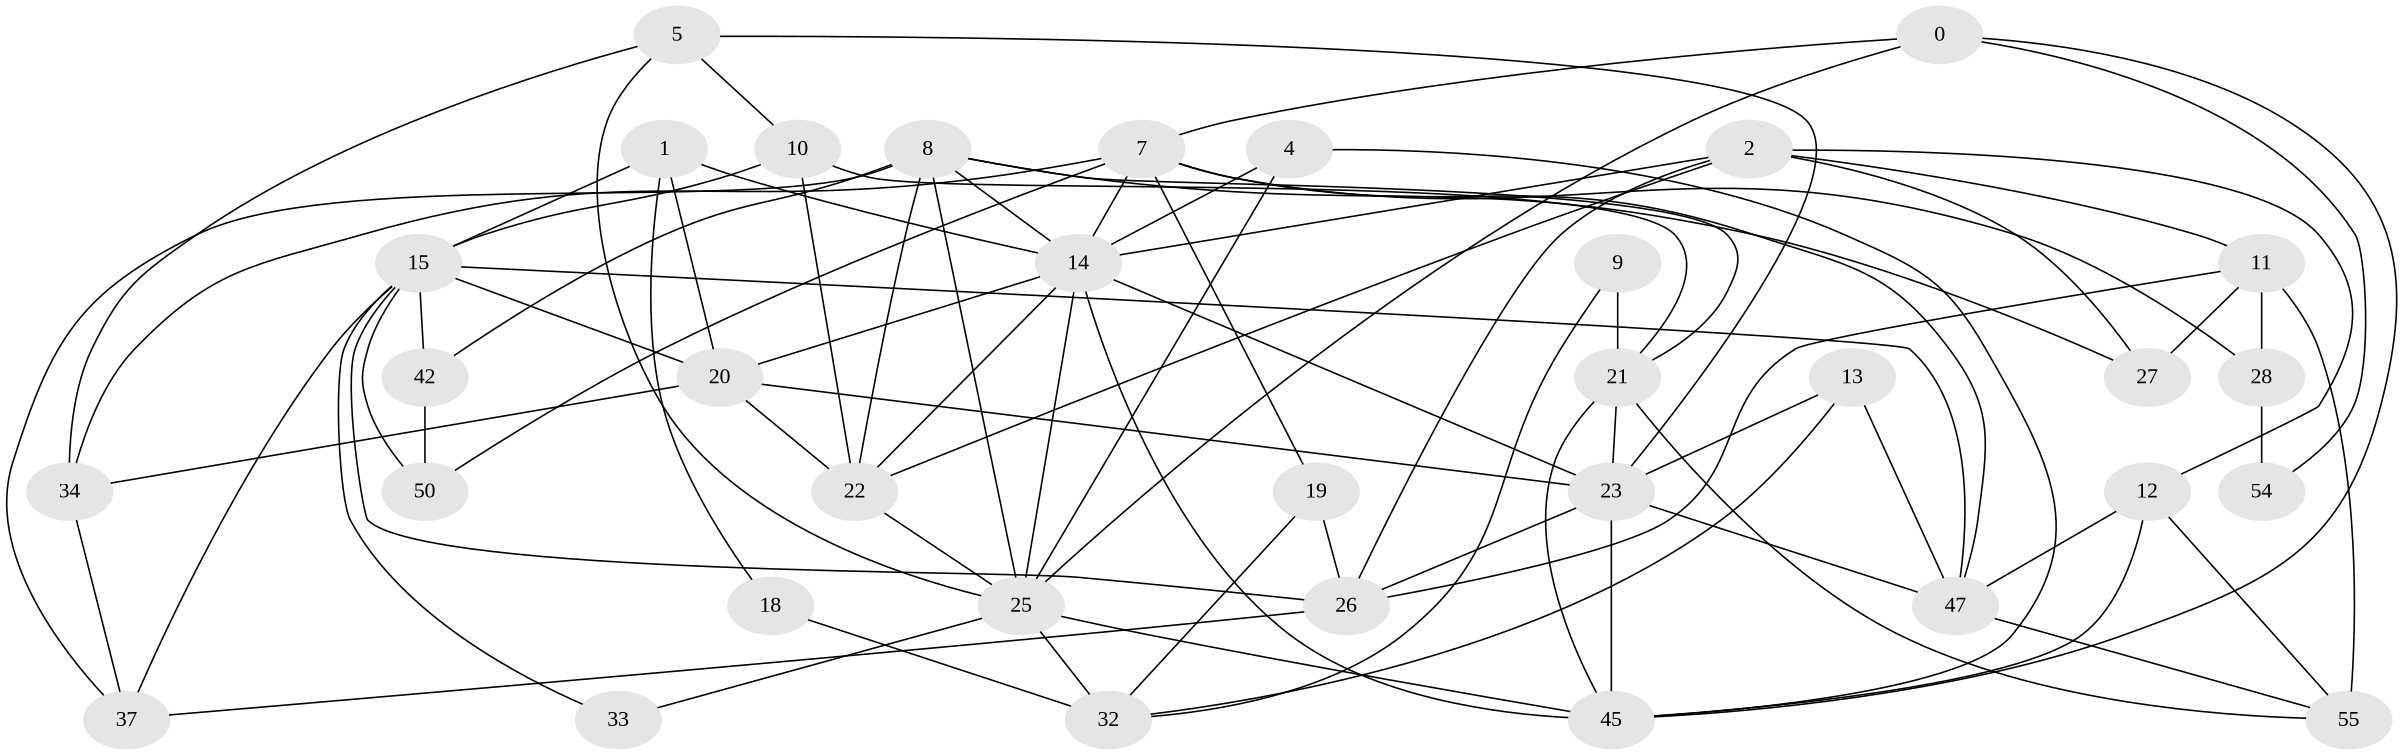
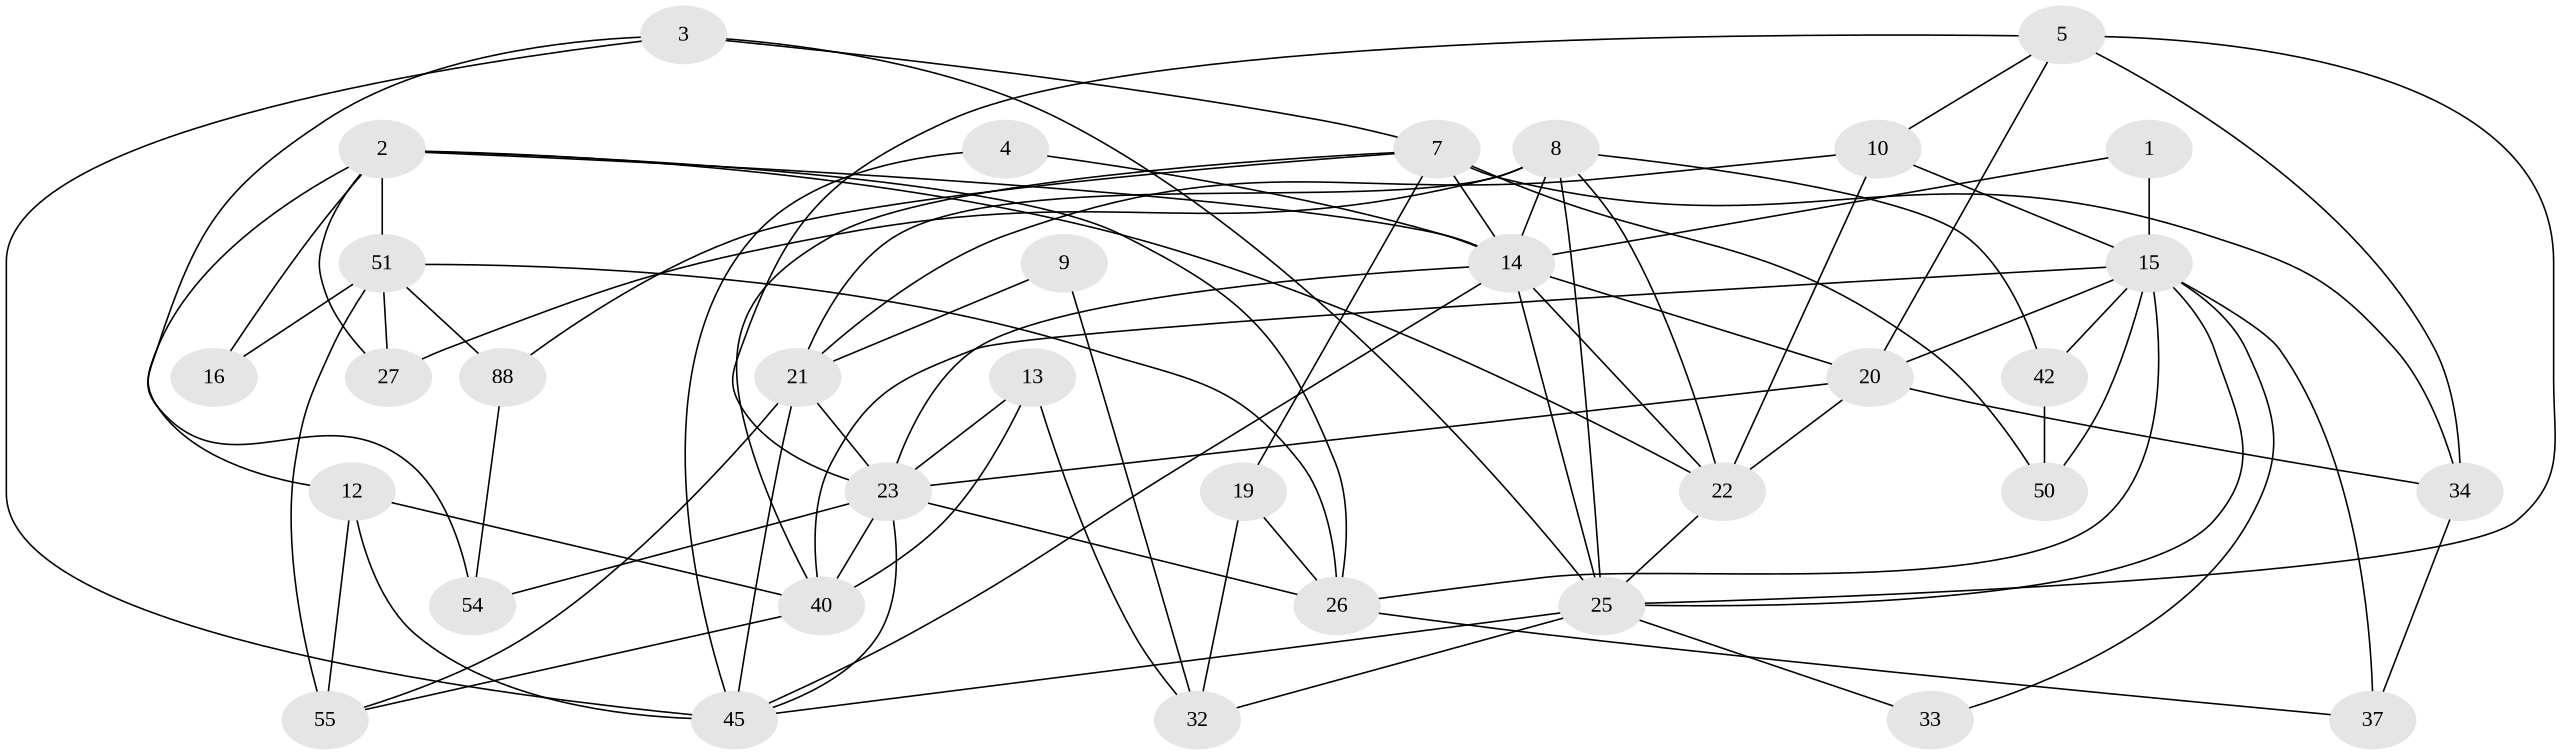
(1940, 35) -> (684, 35)
(262, 214) -> none
(692, 263) -> (1966, 206)
(2262, 263) -> (382, 263)
none -> (214, 377)
(2262, 377) -> (503, 377)
(1149, 388) -> (2106, 571)
none -> (681, 549)
(771, 606) -> none
(1956, 606) -> (822, 606)
